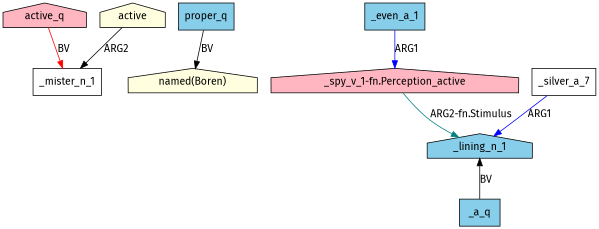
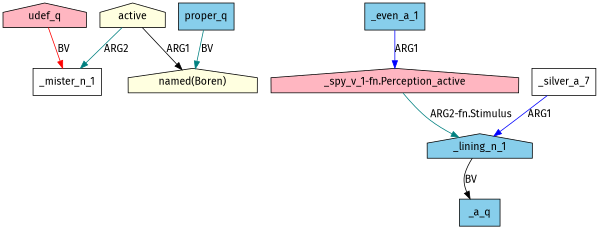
(45, 17) -> (45, 17)
(104, 45) -> (104, 45)
none -> (159, 46)
(200, 46) -> (200, 46)
(480, 183) -> (465, 175)
